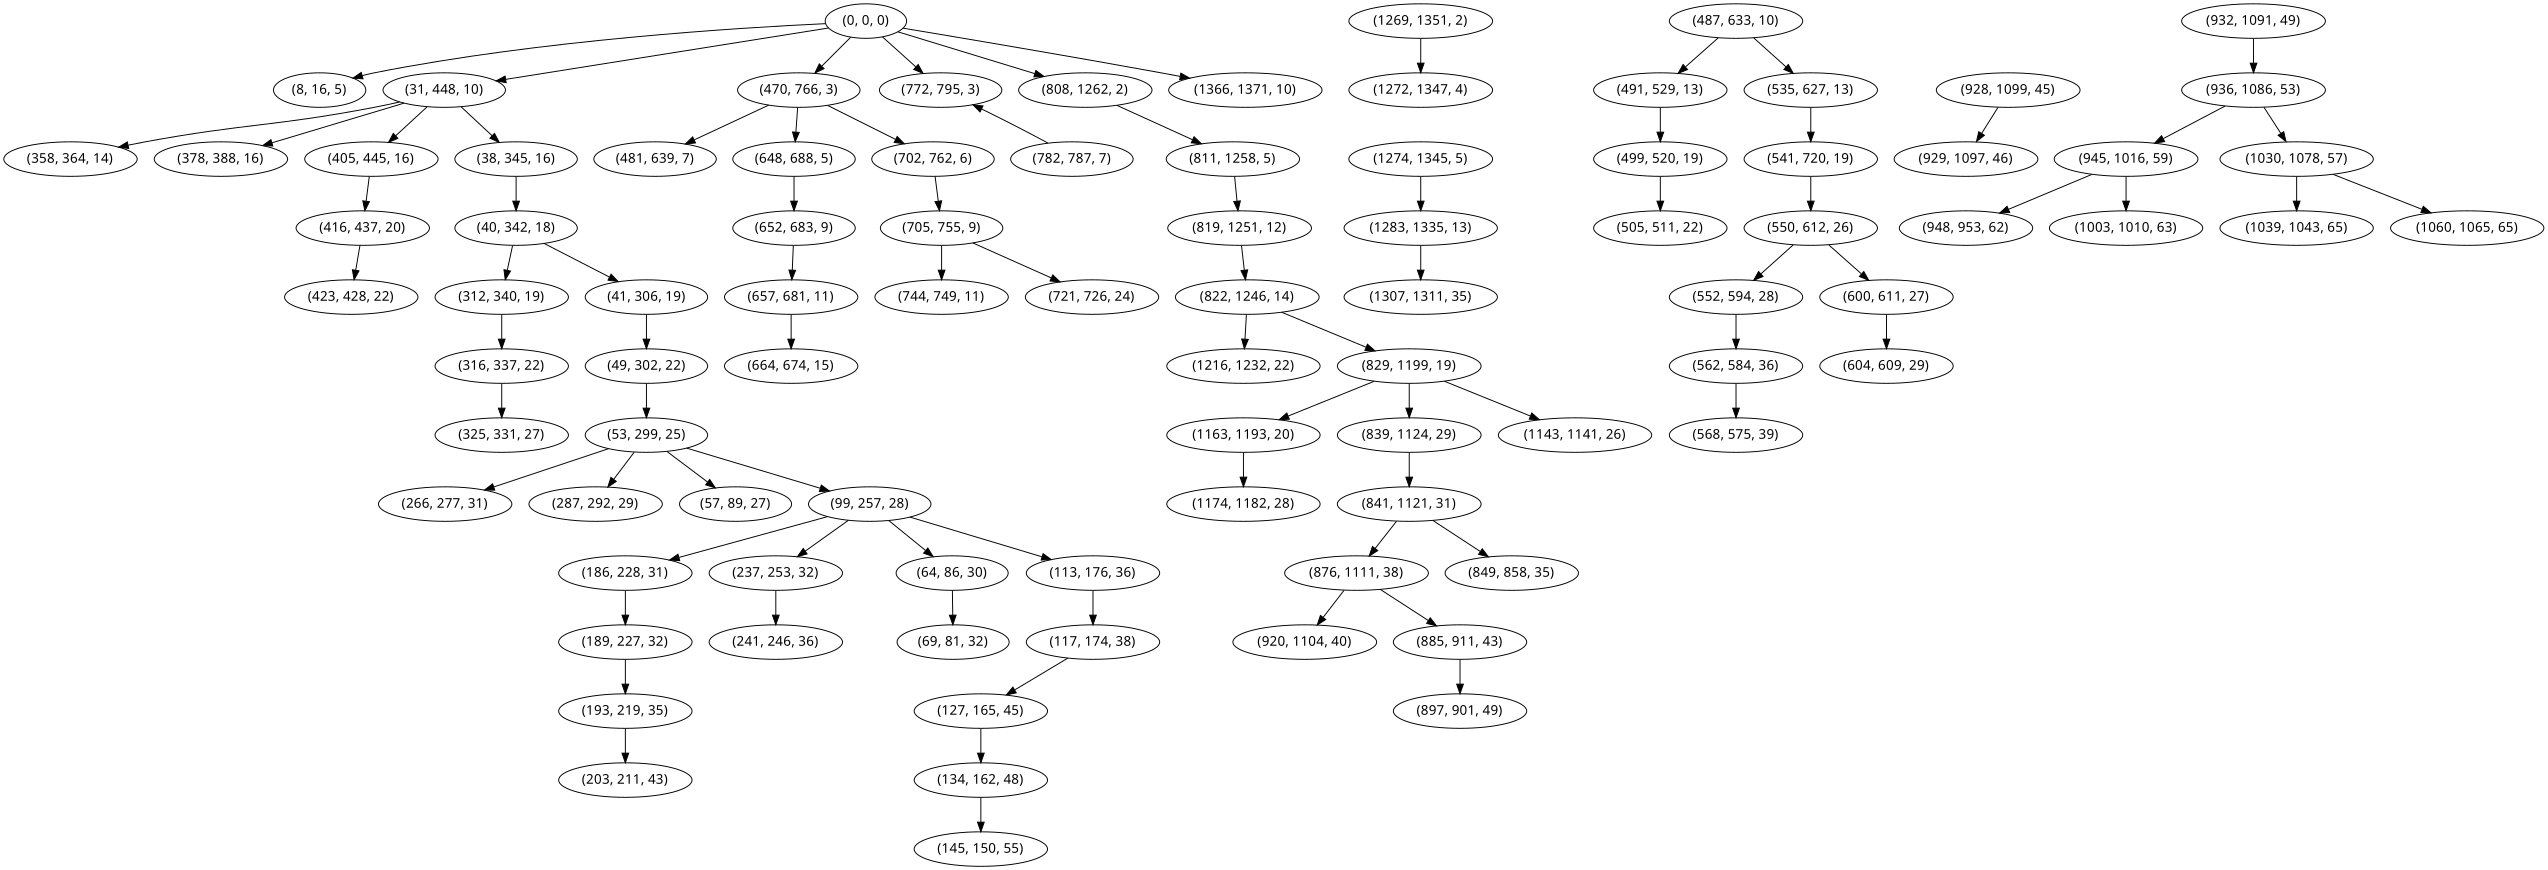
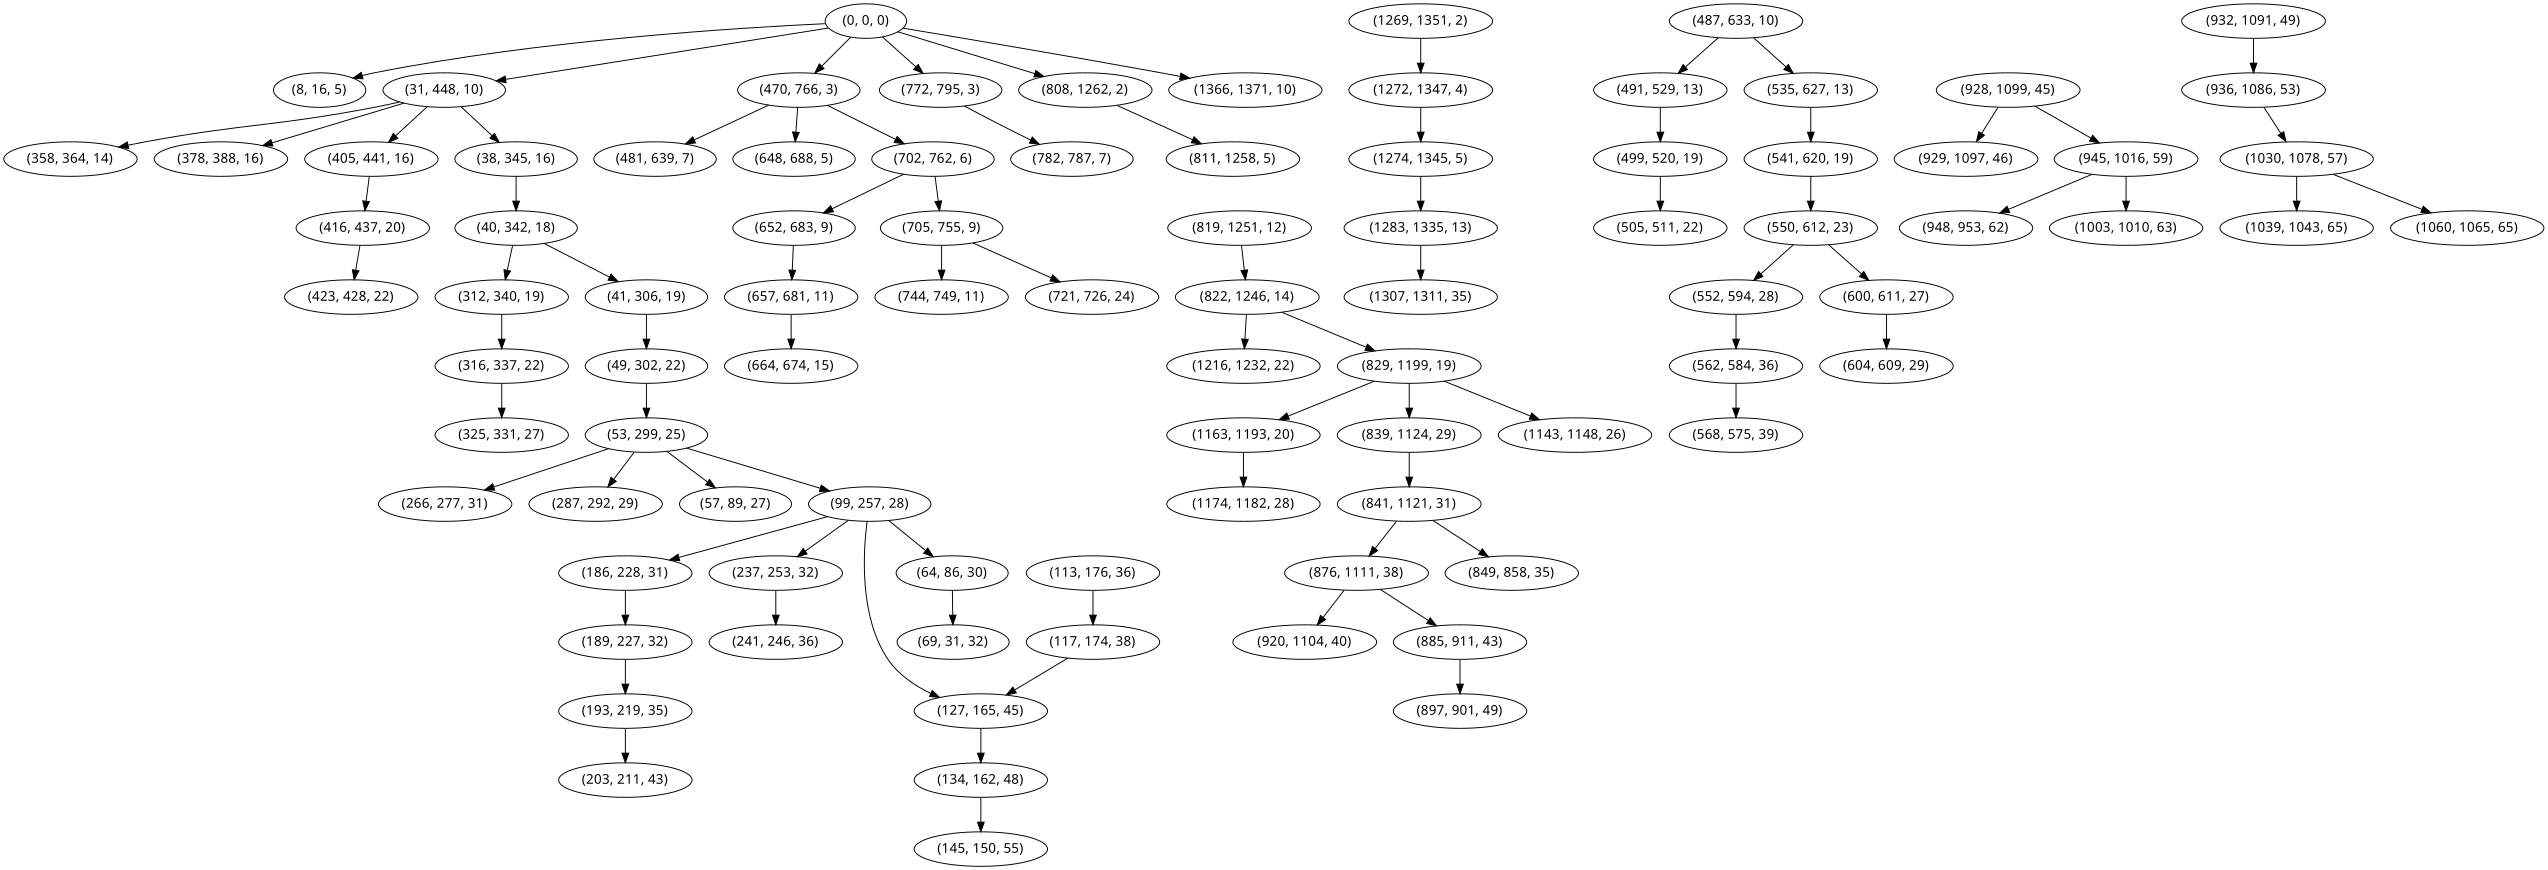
none -> (1421, 120)
(2194, 122) -> (2063, 122)
(1015, 126) -> (997, 123)
(371, 159) -> (371, 159)
(1811, 159) -> (1811, 159)
(794, 189) -> (868, 192)
(1236, 189) -> none
(1811, 228) -> (1811, 228)
(1575, 435) -> (1575, 435)
(976, 537) -> (871, 620)
(953, 642) -> (953, 642)
